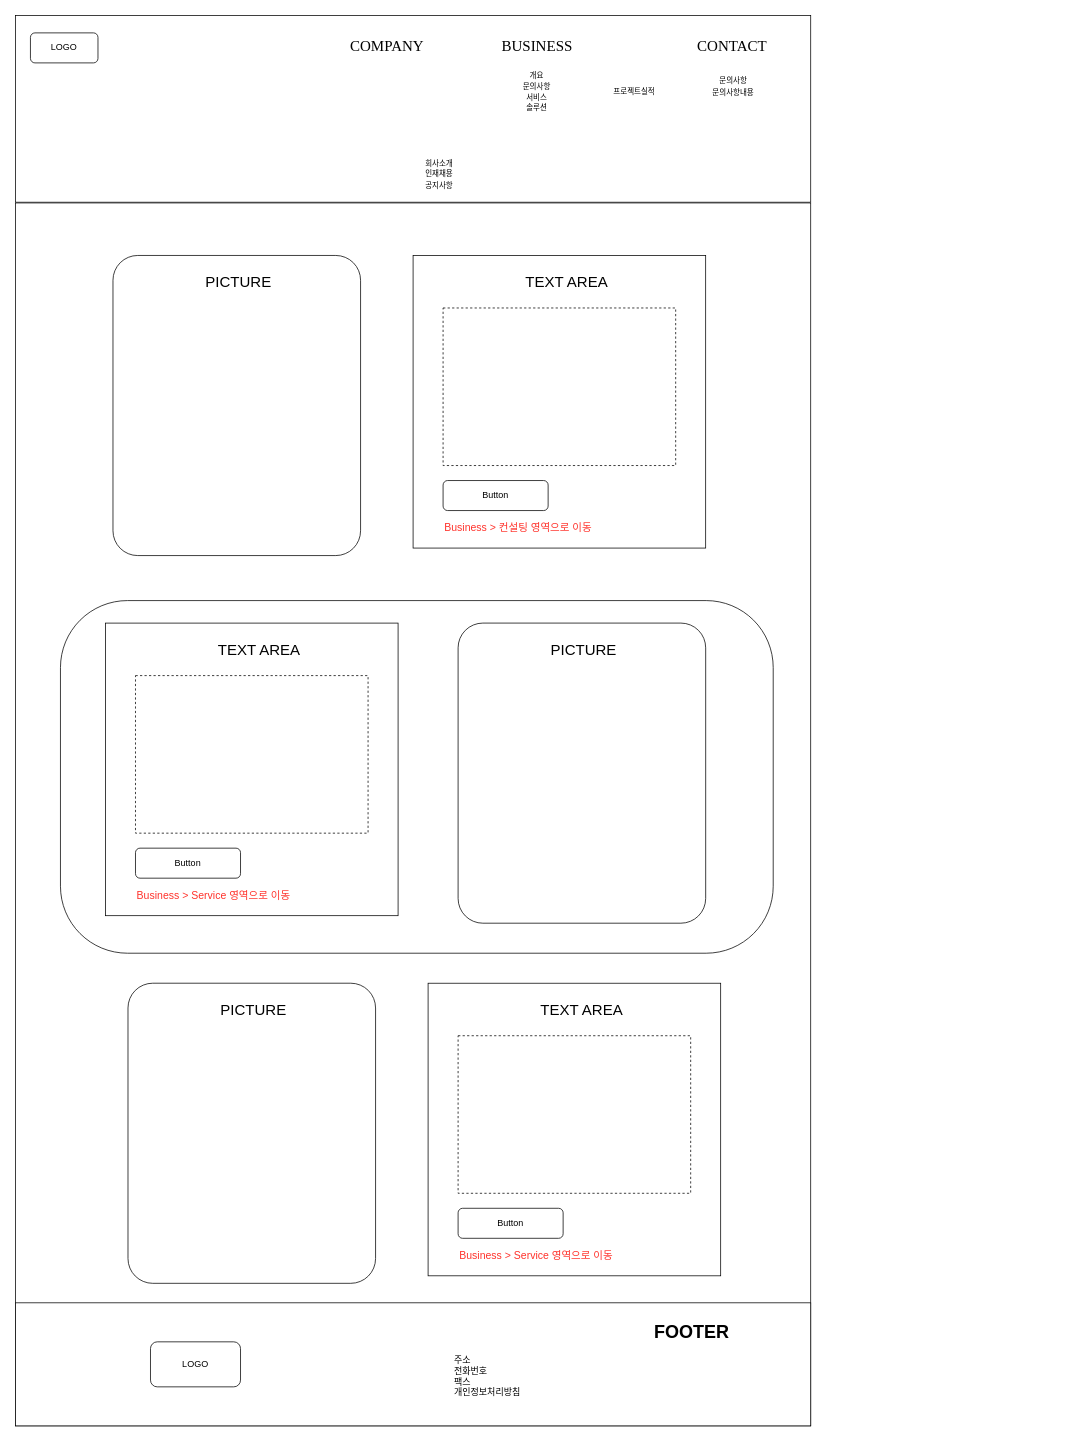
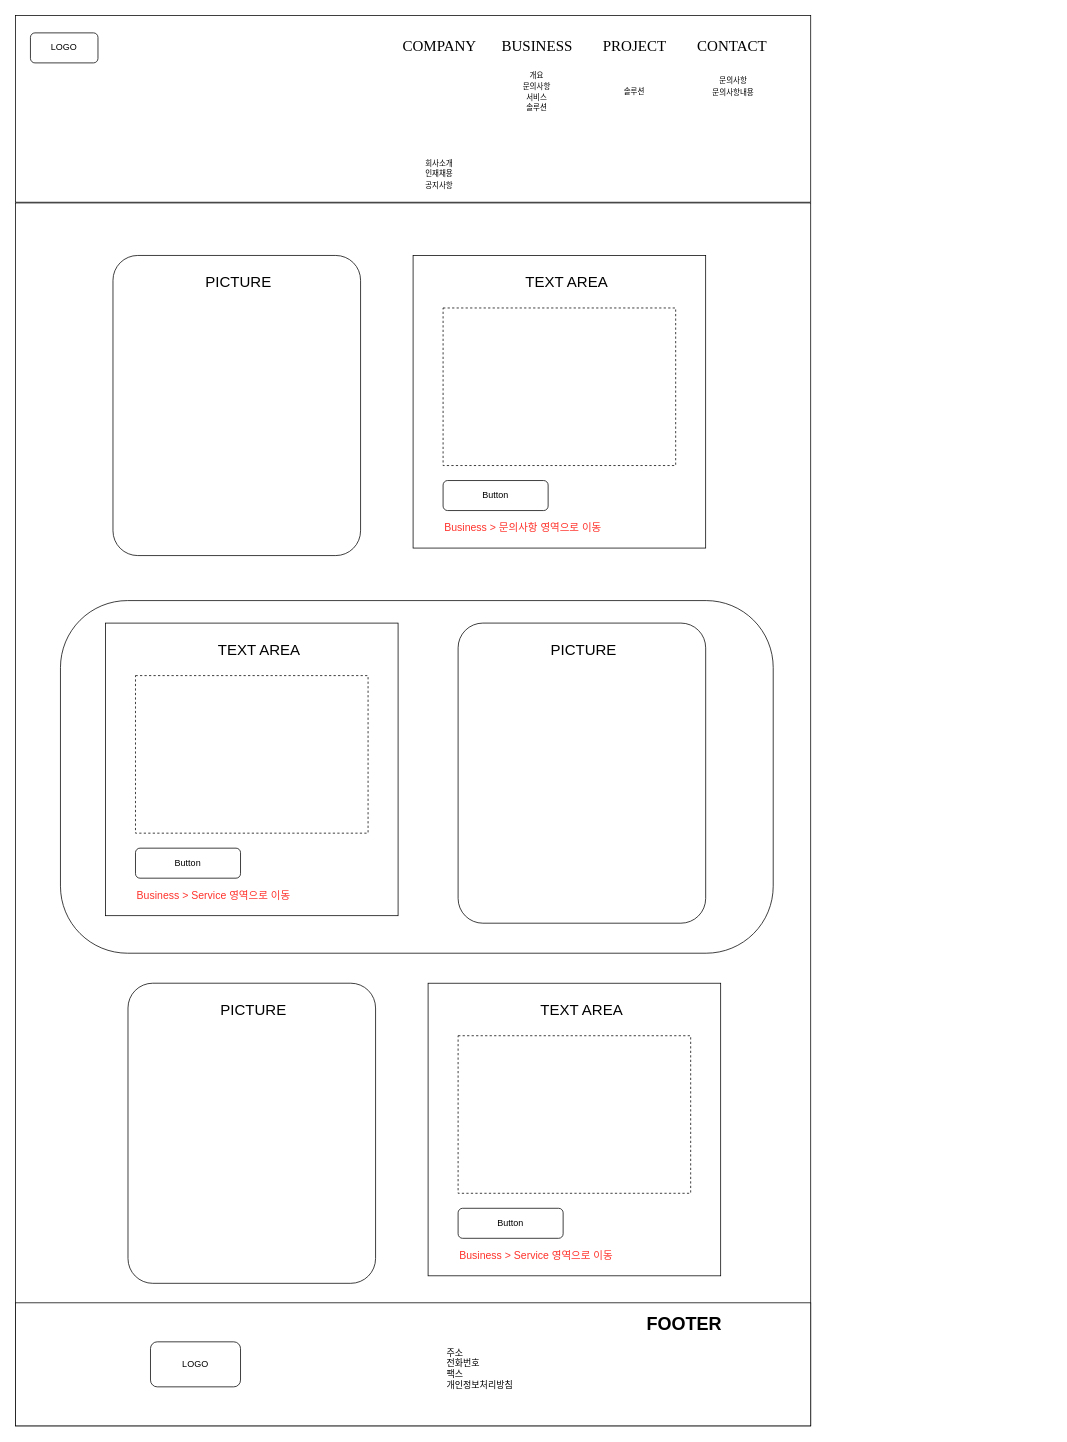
(387, 47) -> (439, 47)
none -> (634, 47)
(634, 91) -> (634, 91)
(512, 528) -> (516, 528)
(596, 1362) -> (588, 1354)
